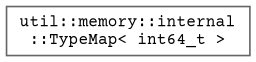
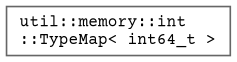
(128, 31) -> (118, 31)
